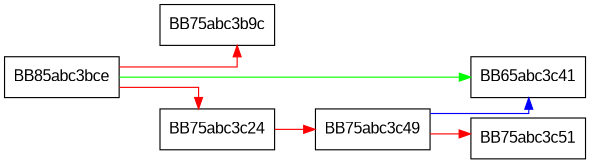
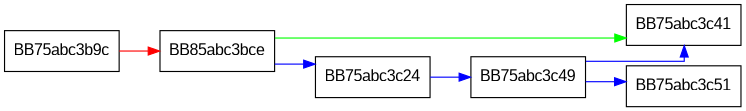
(183, 67) -> (134, 51)
(528, 77) -> (684, 25)
(164, 87) -> (289, 64)
(289, 129) -> (445, 77)
(445, 134) -> (600, 82)
